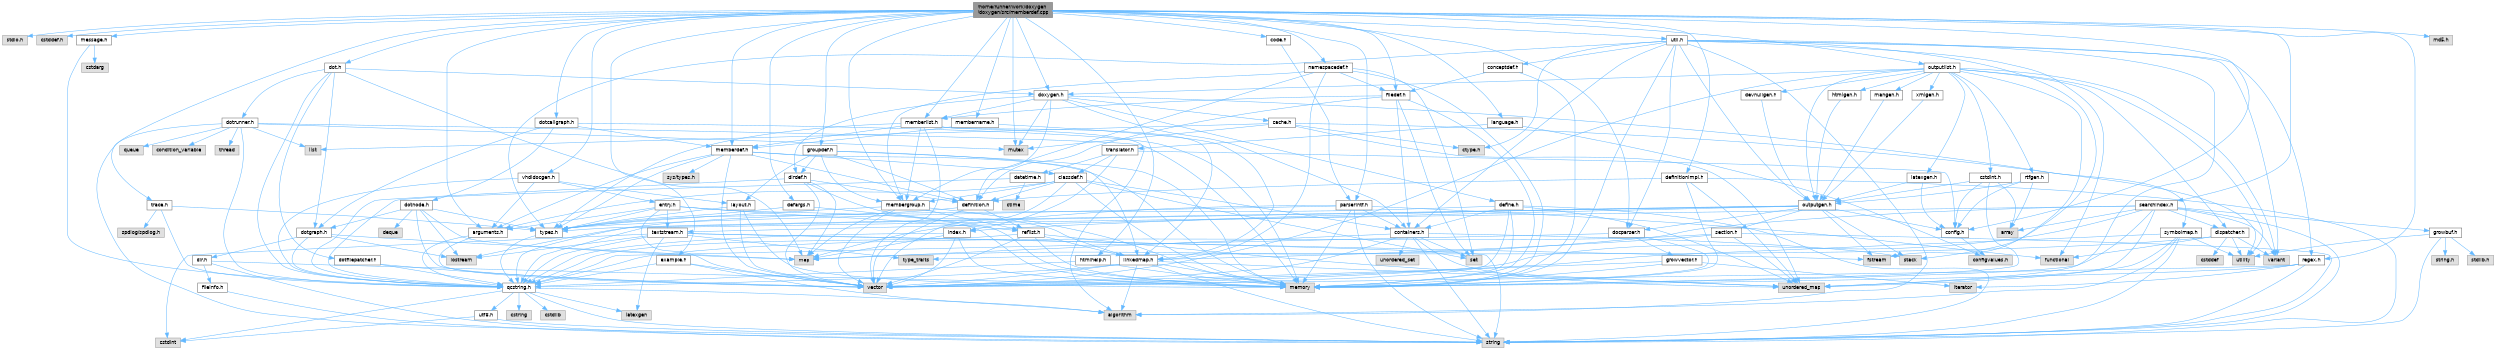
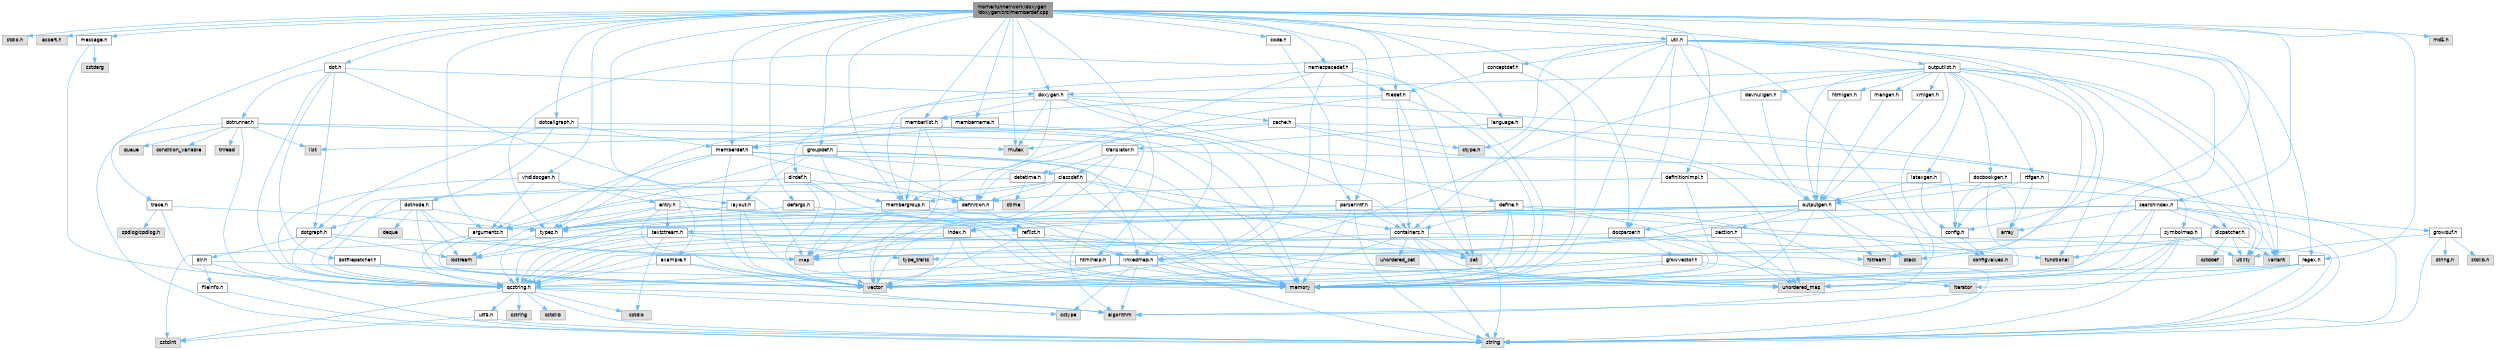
(52, 40) -> (52, 40)
(810, 162) -> (621, 201)
(681, 178) -> none
(1990, 178) -> (1990, 178)
(1886, 219) -> (1580, 282)
(1738, 220) -> none
(1612, 248) -> none
none -> (1732, 282)
(636, 315) -> (636, 315)
none -> (1068, 315)
